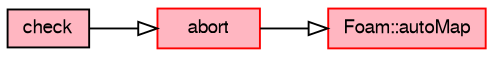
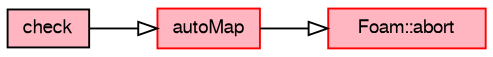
(209, 28) -> (209, 28)
(407, 28) -> (407, 28)
